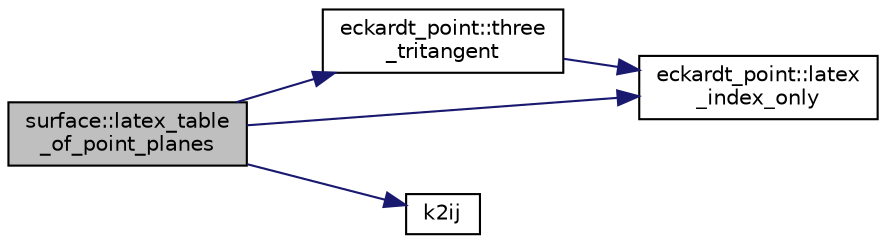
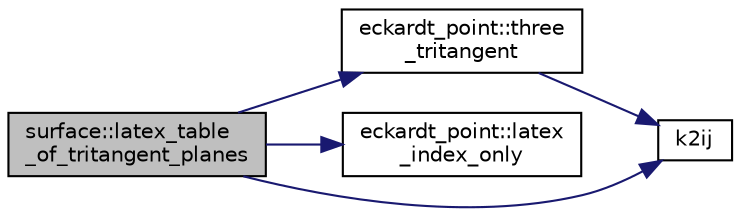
(591, 63) -> (589, 94)
(128, 134) -> (137, 145)
